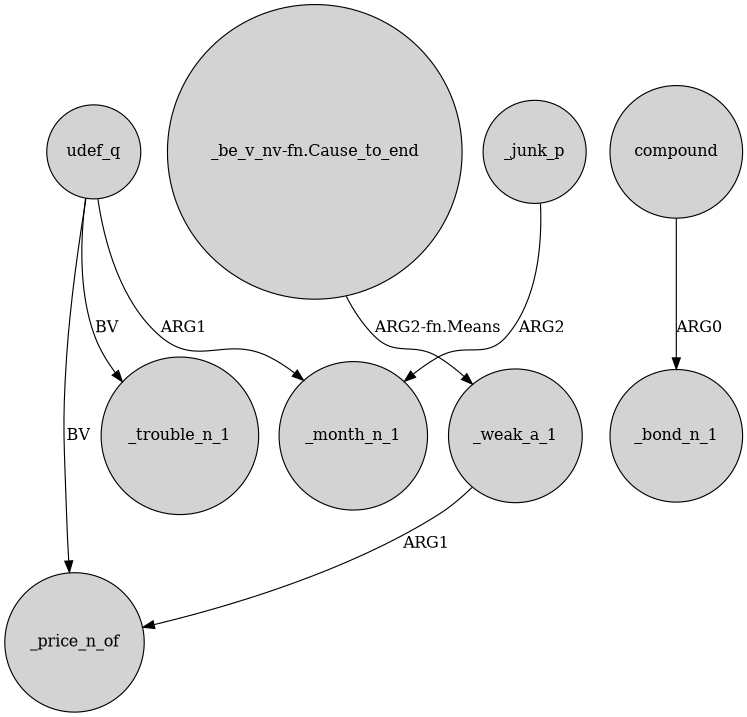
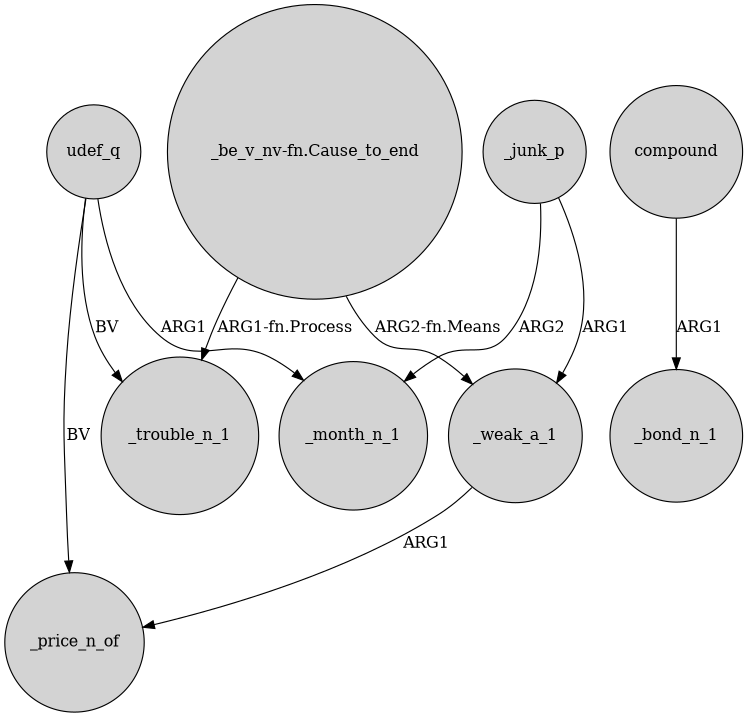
none -> (583, 286)
none -> (220, 313)
(700, 328) -> (700, 328)
